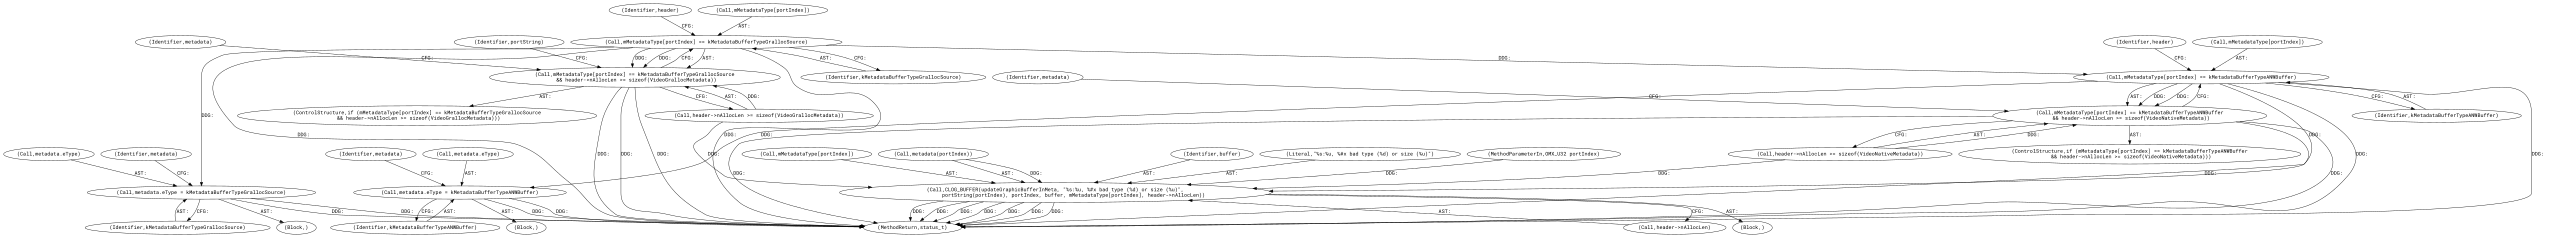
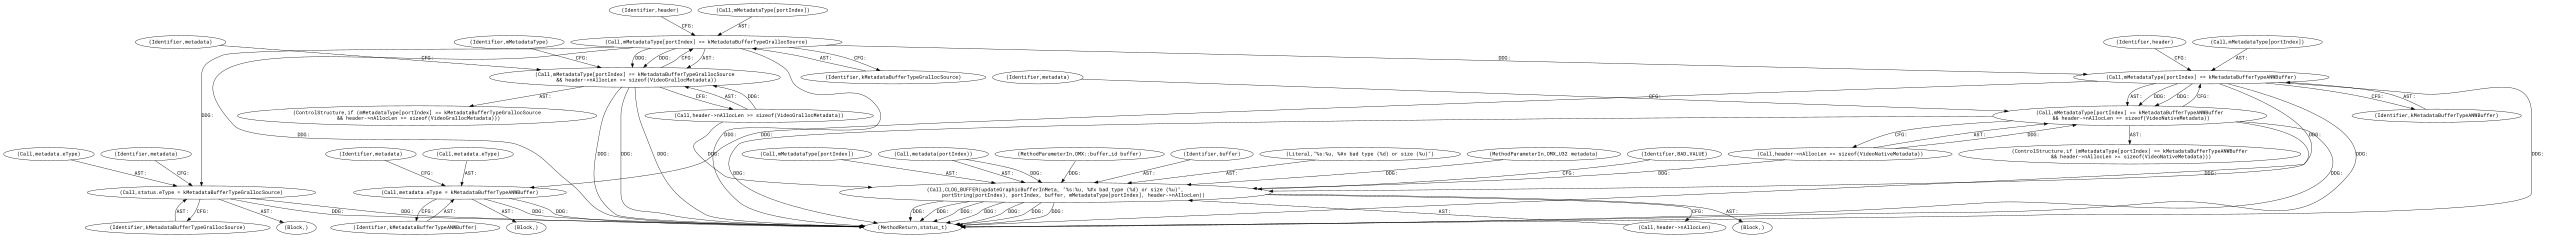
(509, 42) -> (509, 42)
none -> (1080, 154)
(1544, 154) -> (1544, 154)
none -> (1674, 154)
(201, 193) -> (201, 193)
